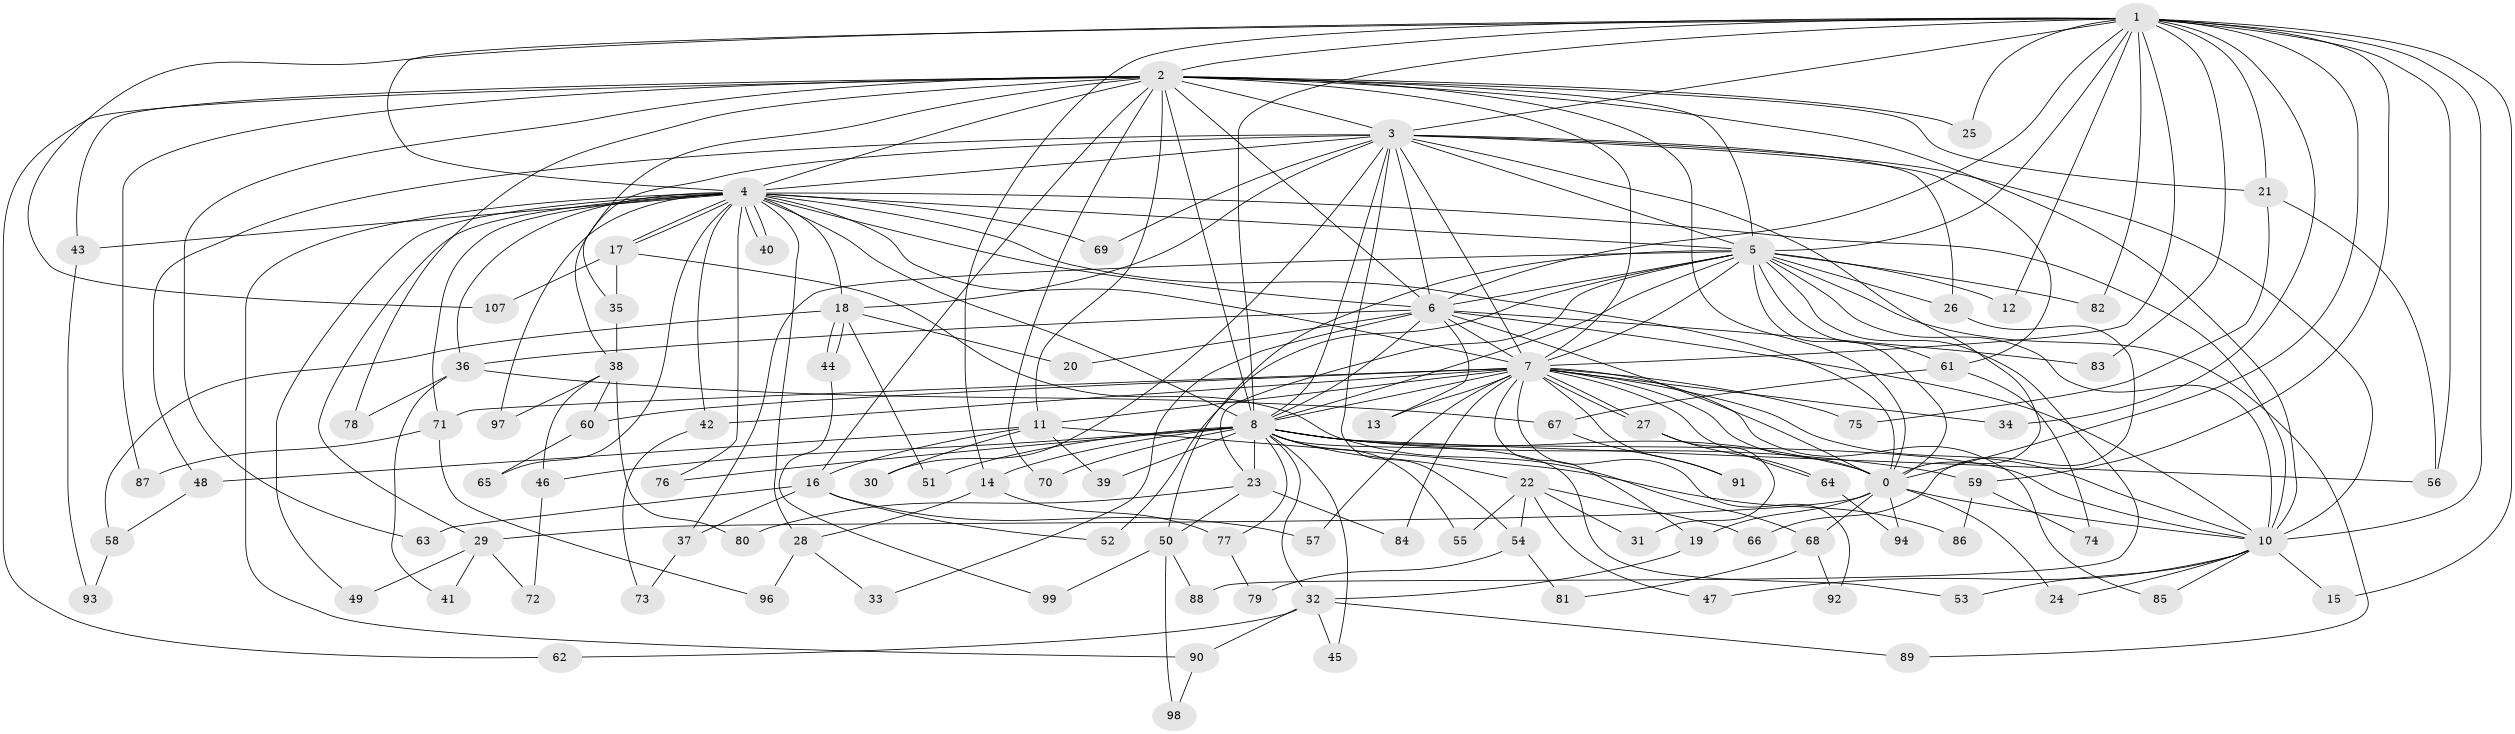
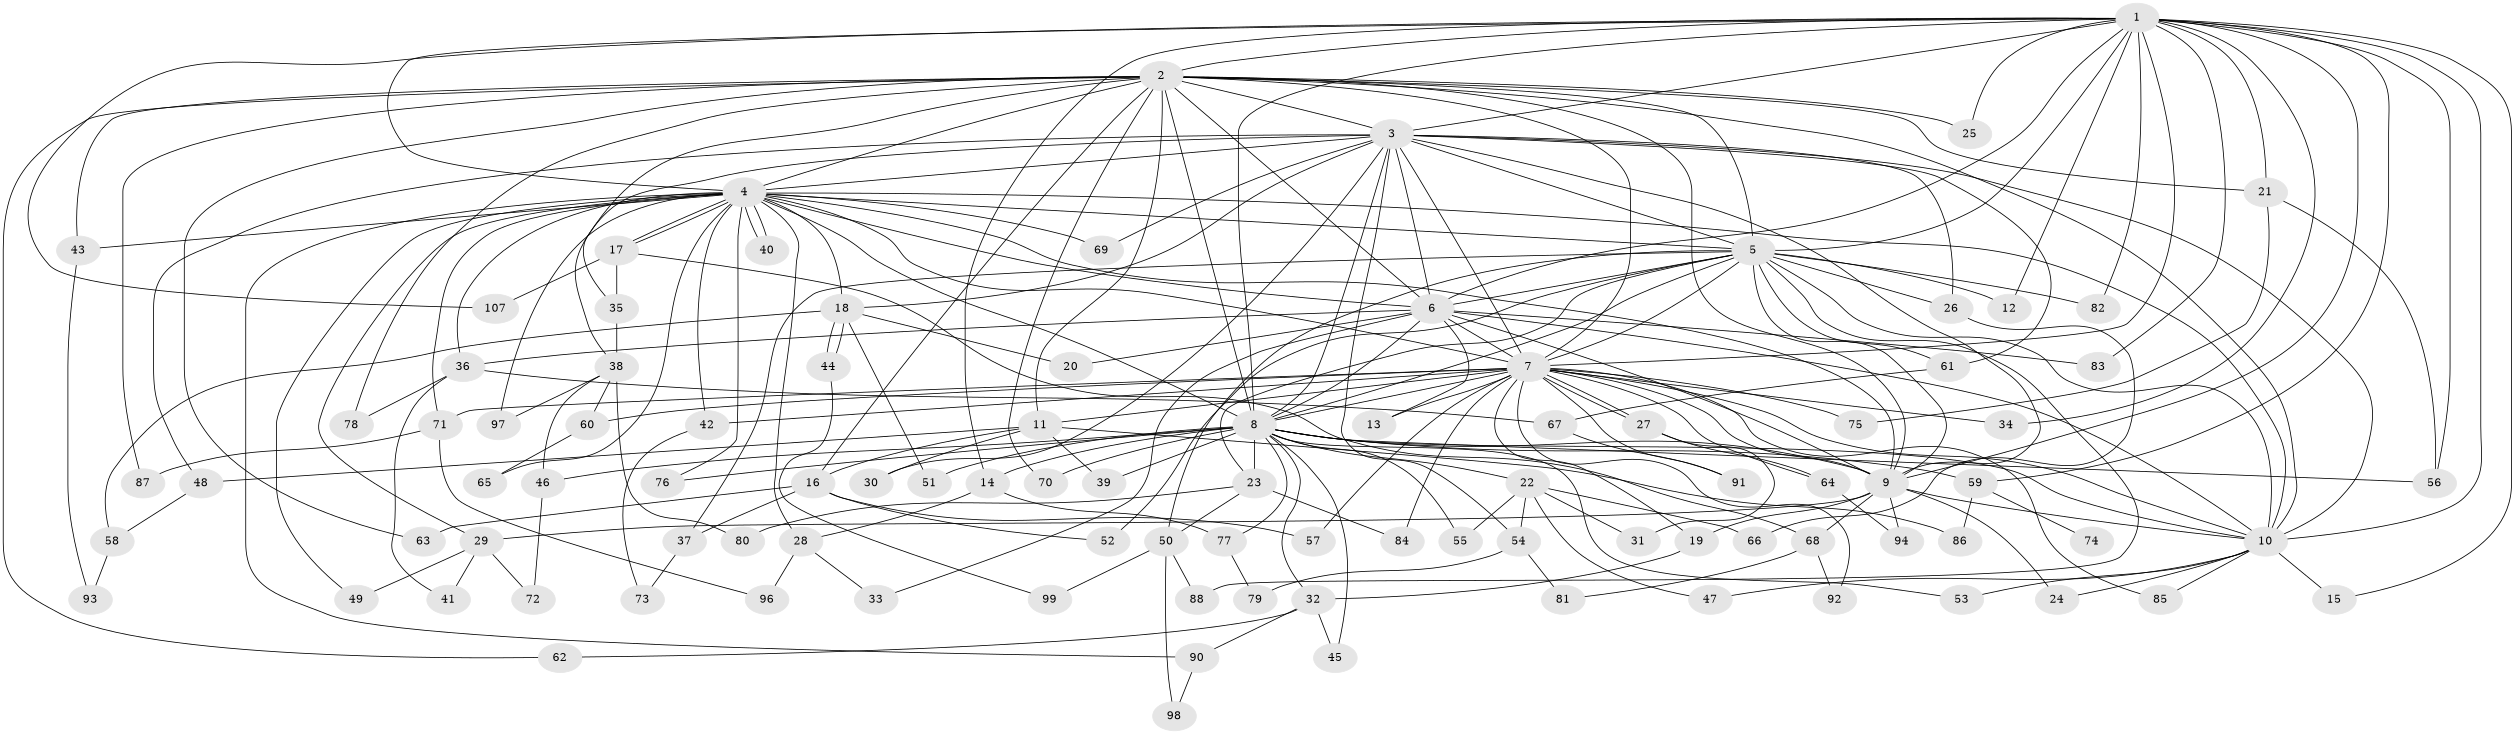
(2051, 431) -> none
(1887, 483) -> (1887, 483)
(1908, 658) -> none
